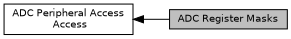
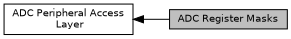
(69, 19) -> (69, 19)
